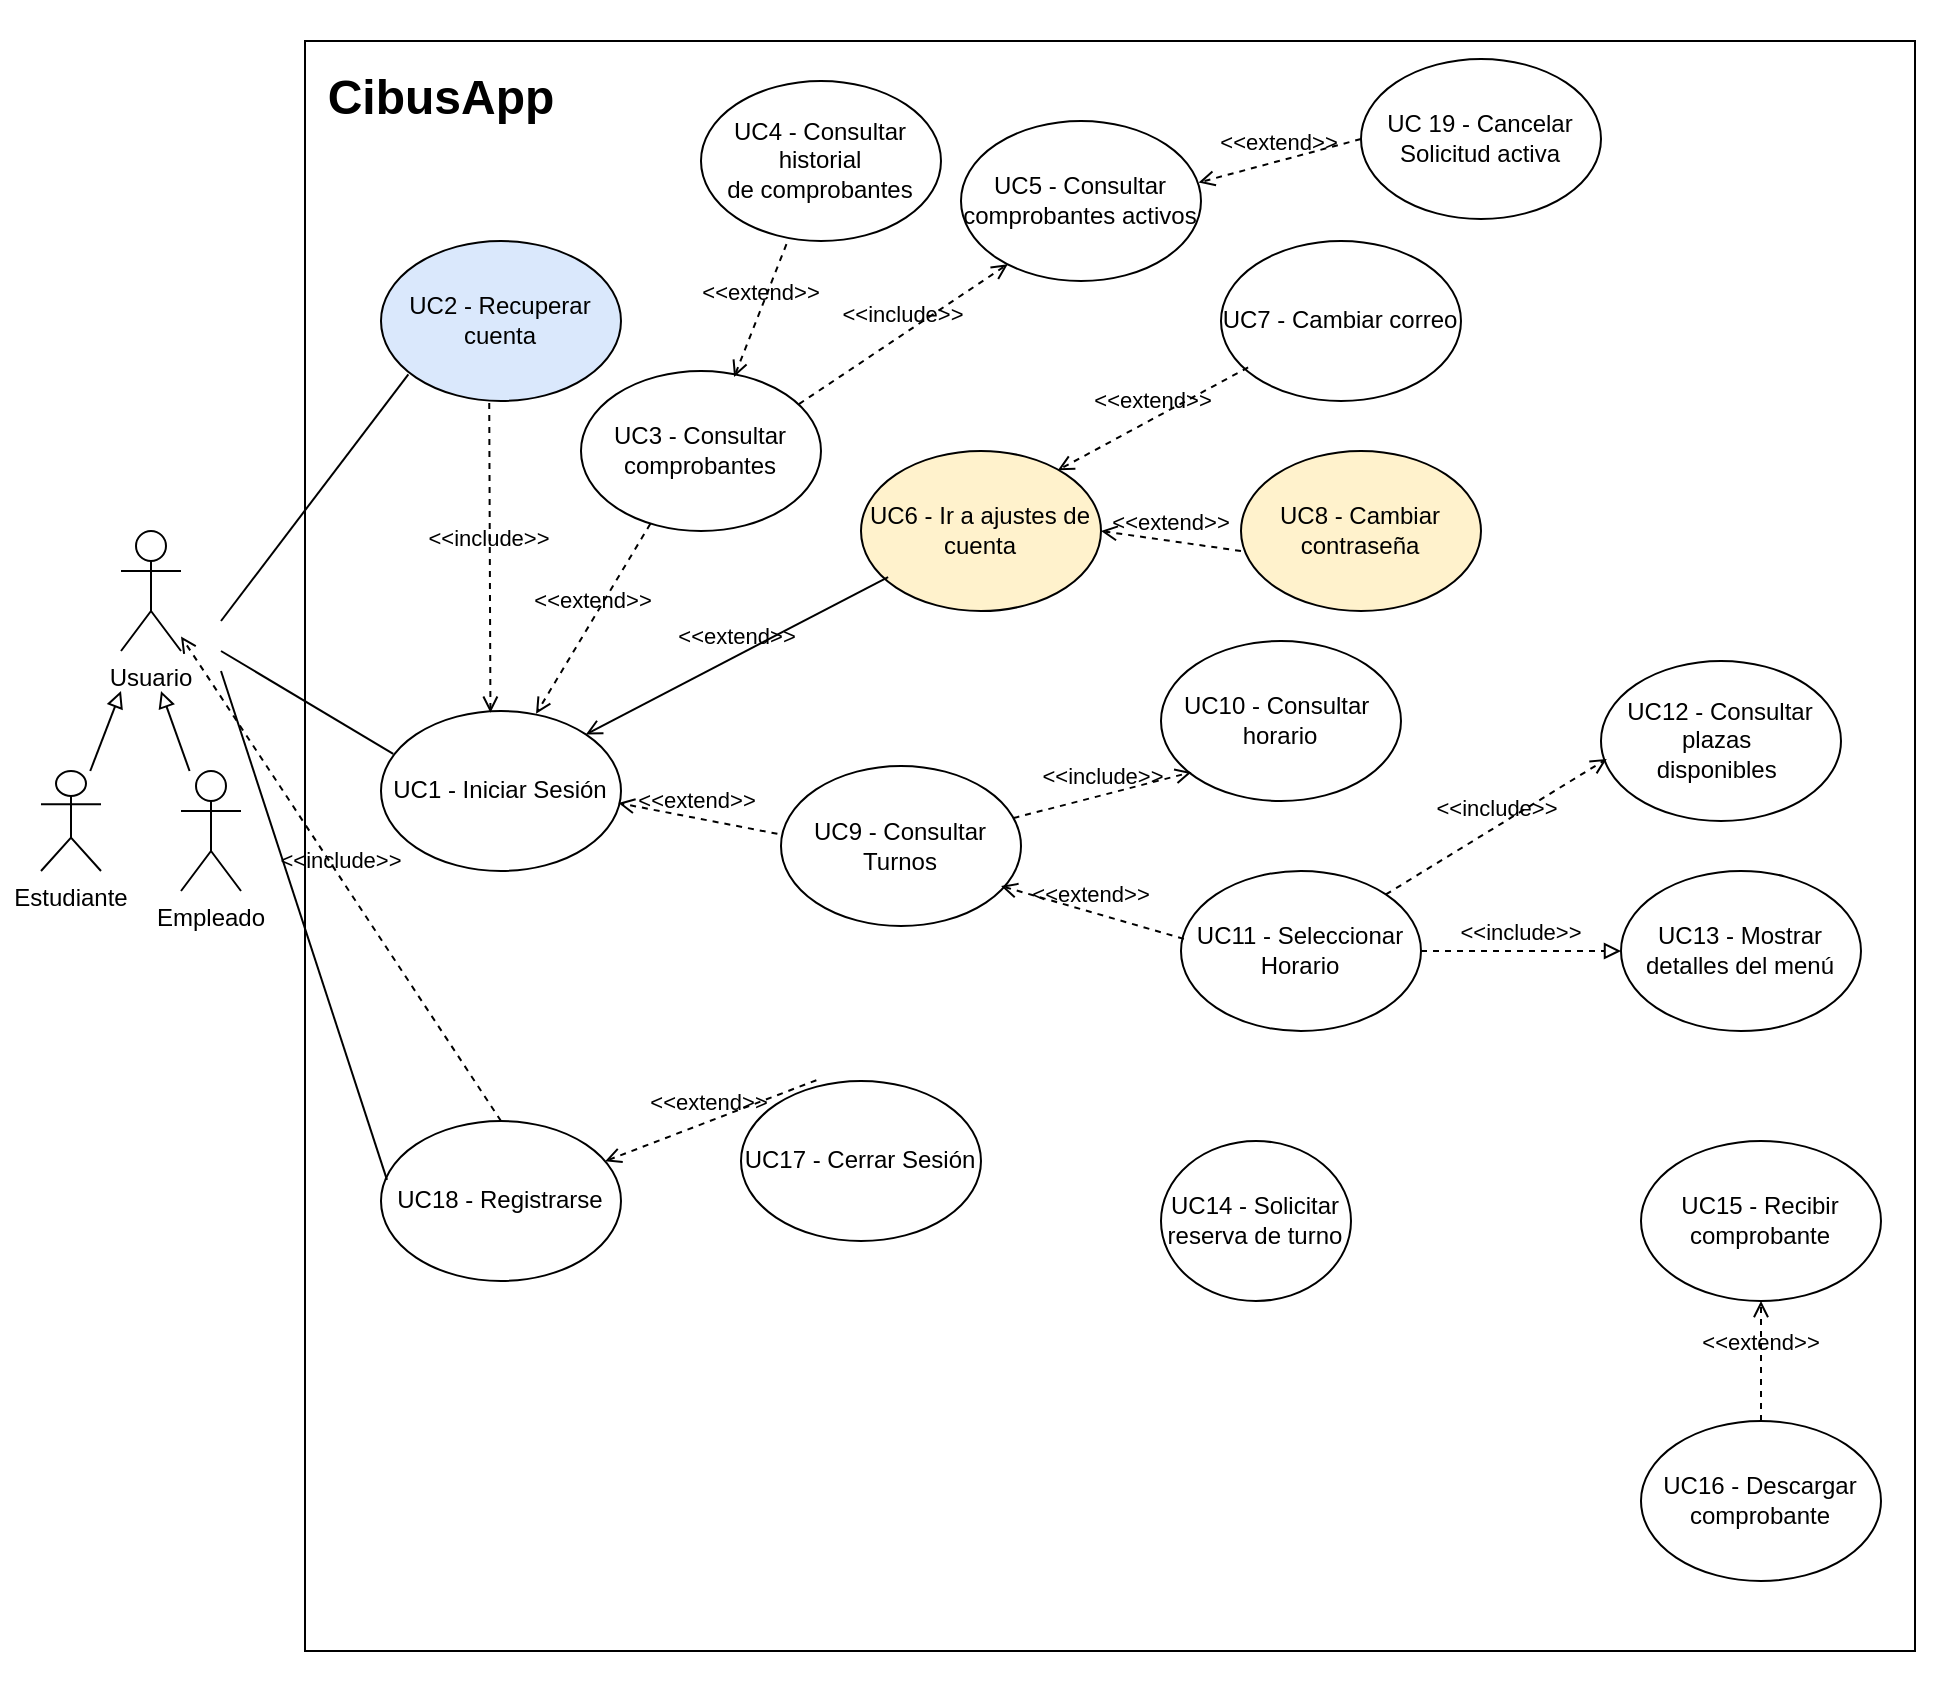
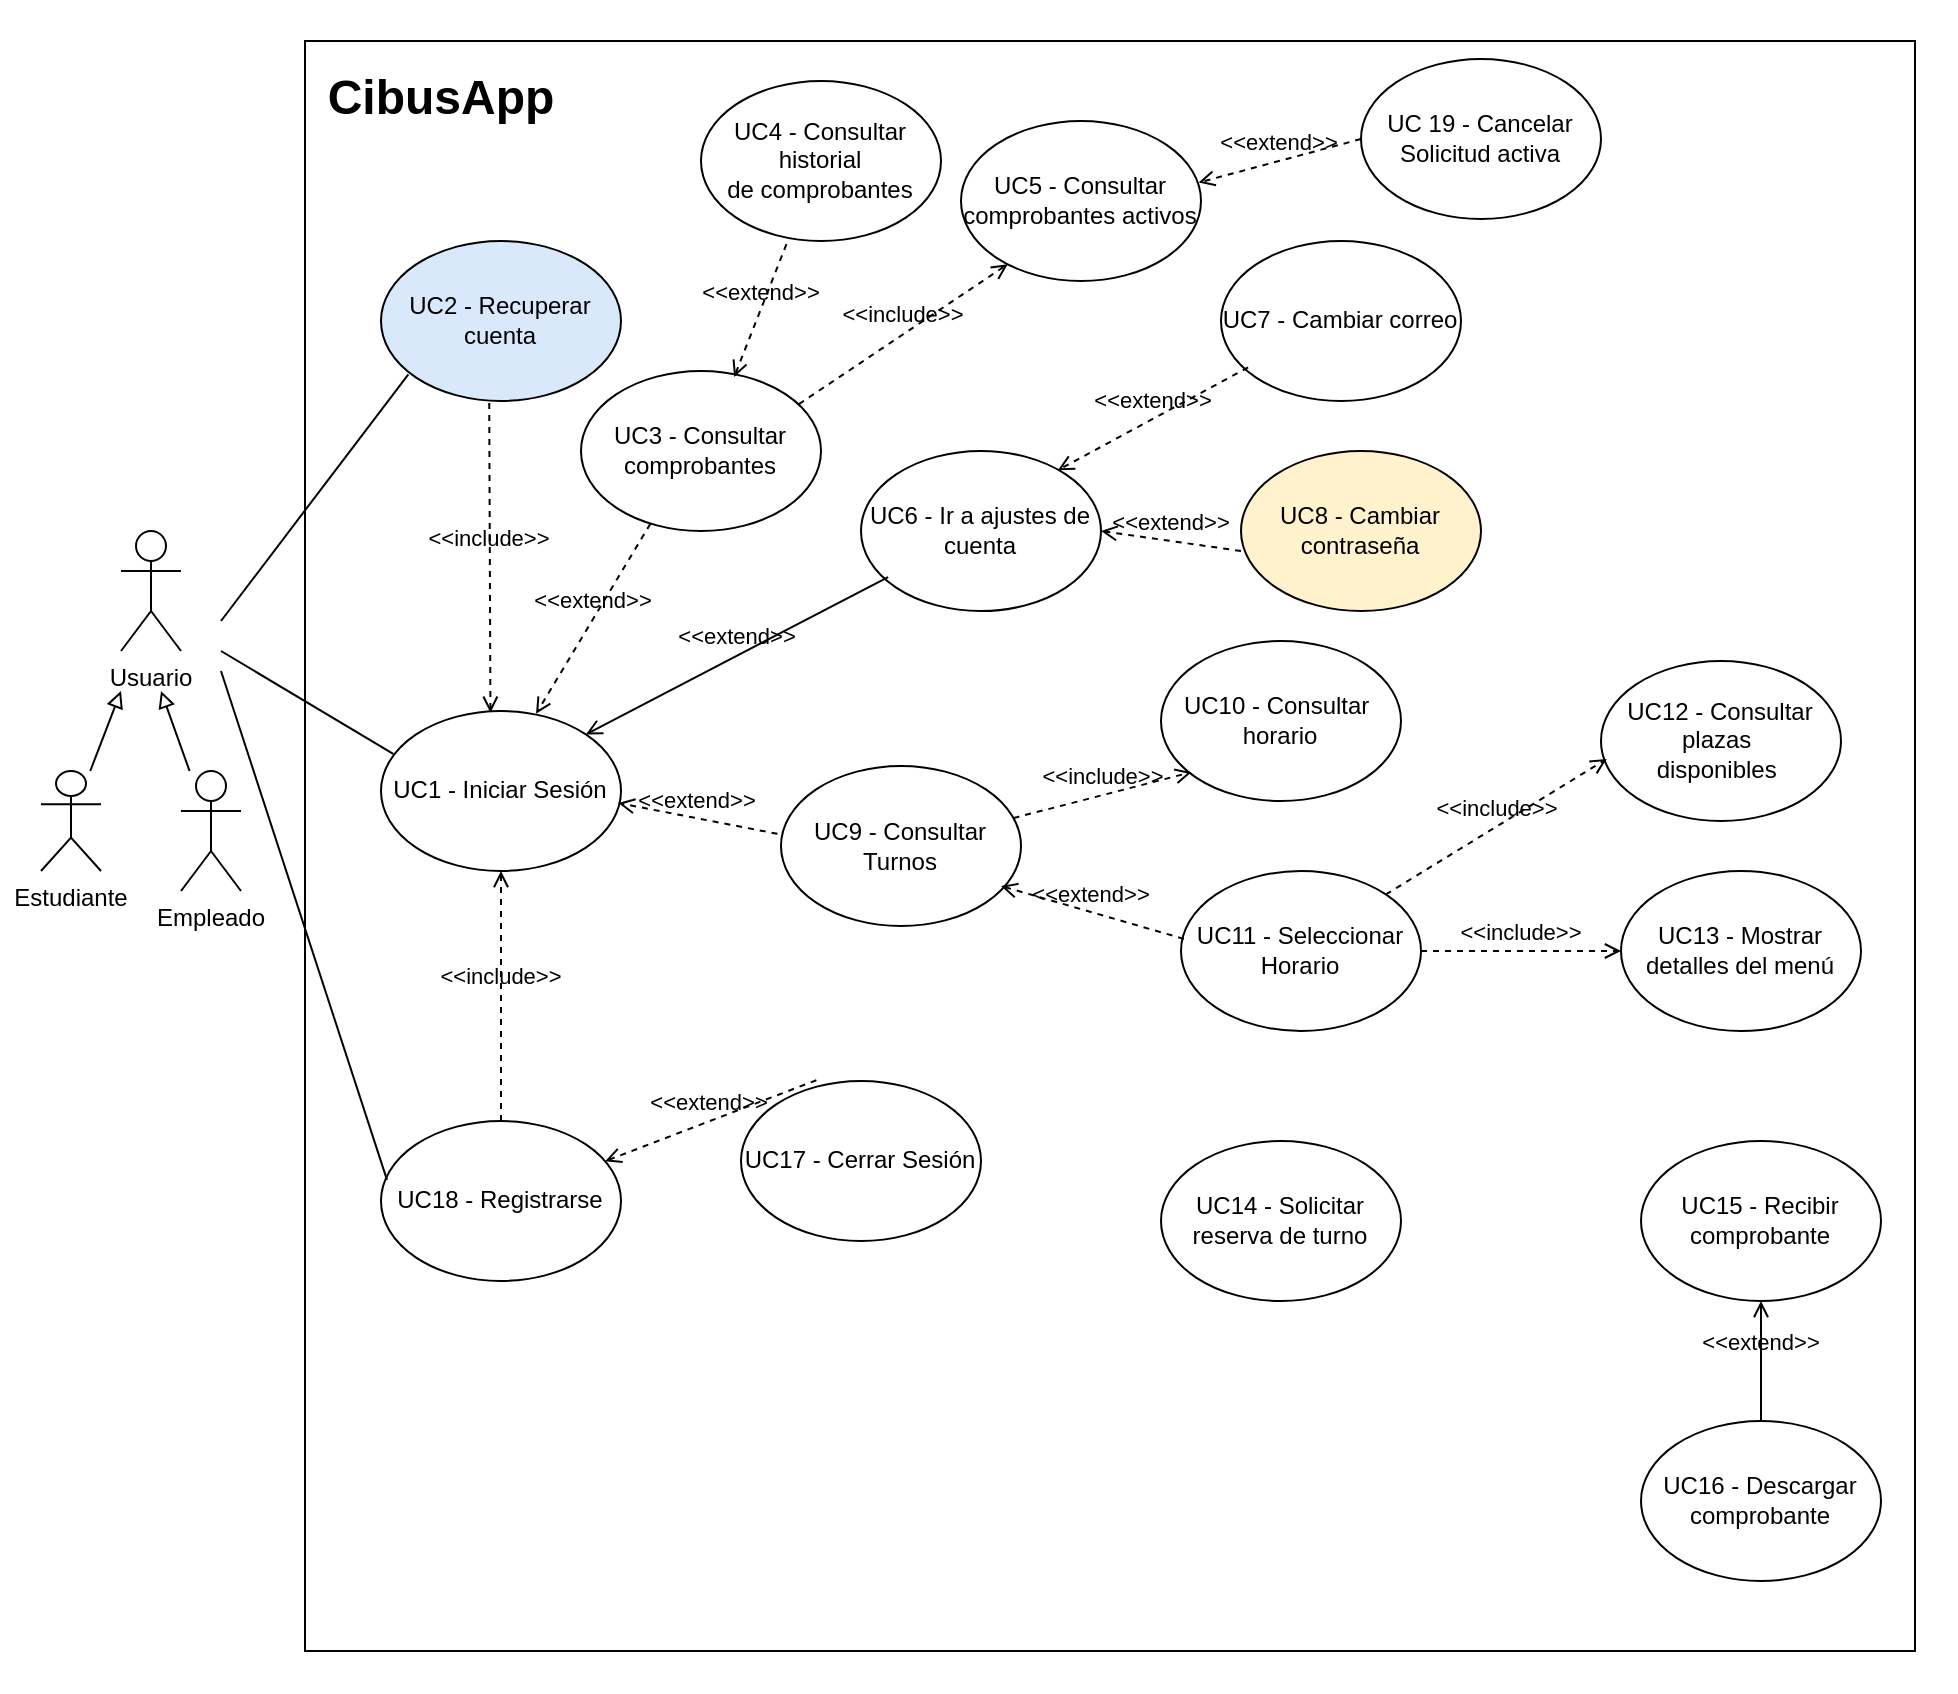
(981, 531) -> (981, 531)
(374, 928) -> (501, 999)
(1603, 951) -> (1608, 951)
(1256, 1221) -> (1281, 1221)
(1761, 1364) -> (1761, 1364)
